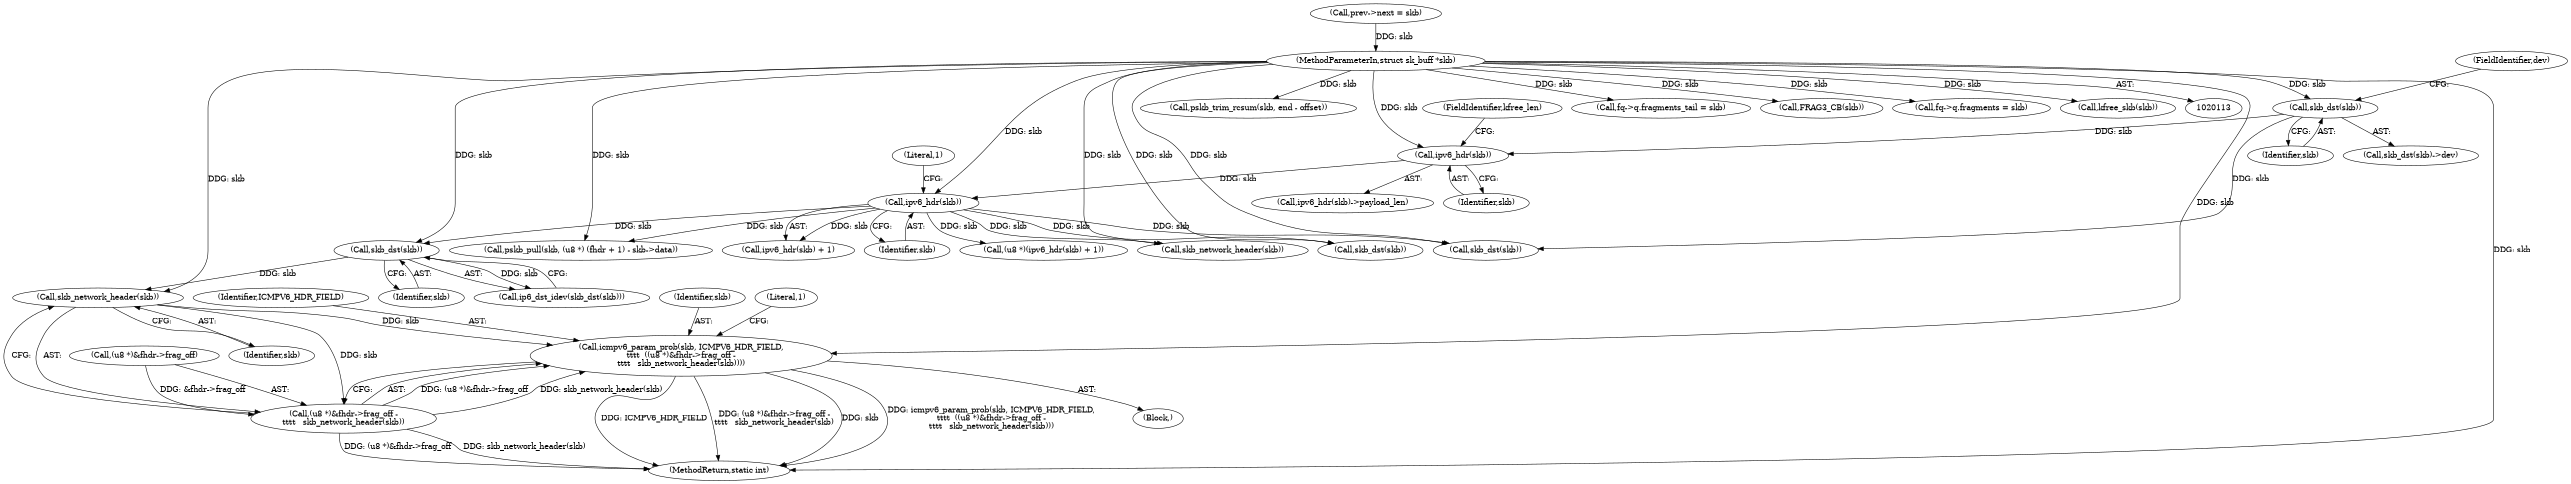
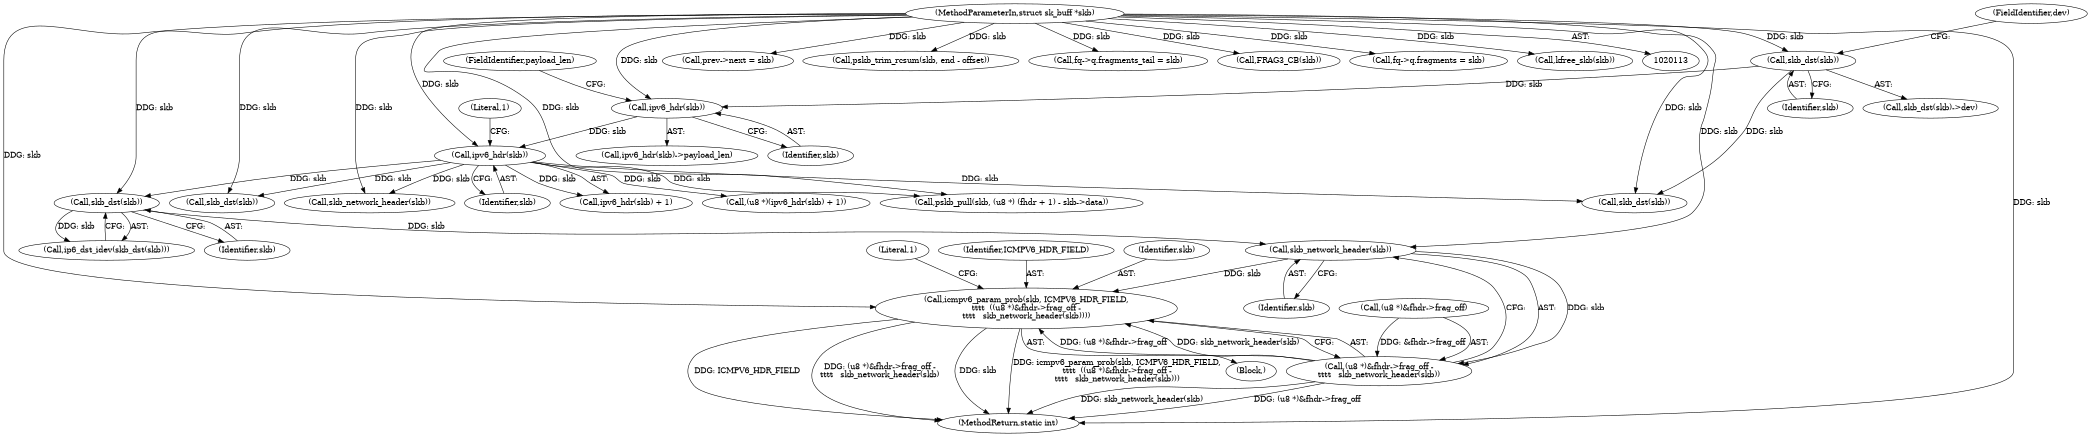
(1376, 35) -> (870, 37)
(1492, 108) -> (520, 61)
